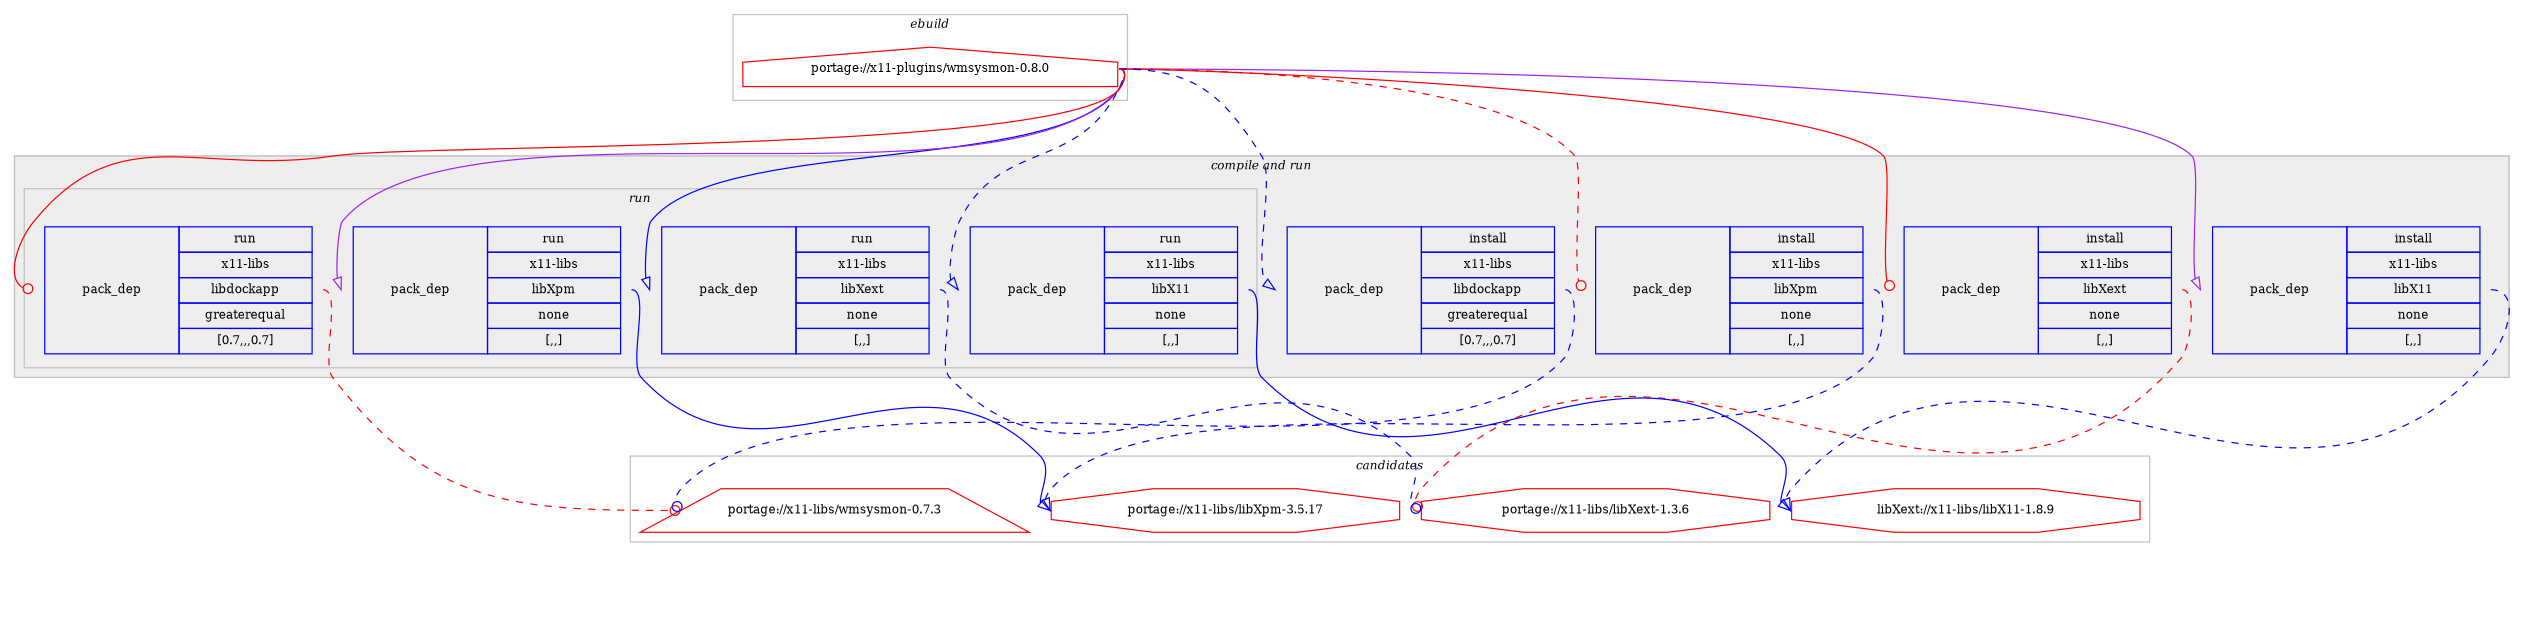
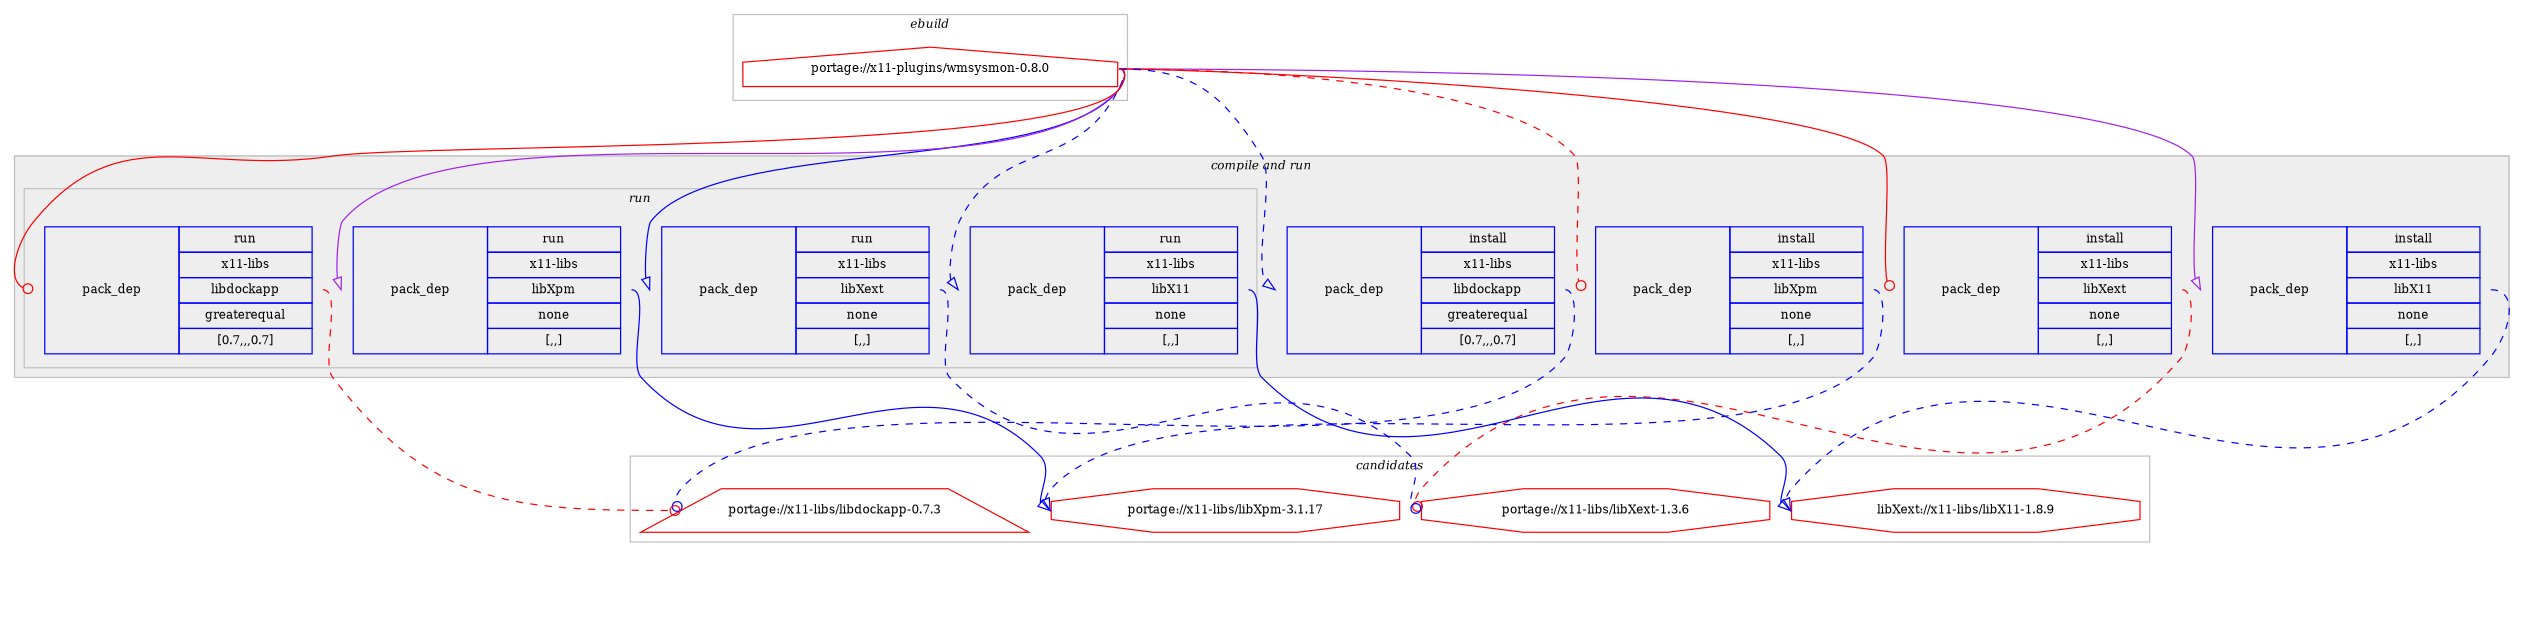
(835, 511) -> (835, 511)
(1225, 511) -> (1225, 511)
